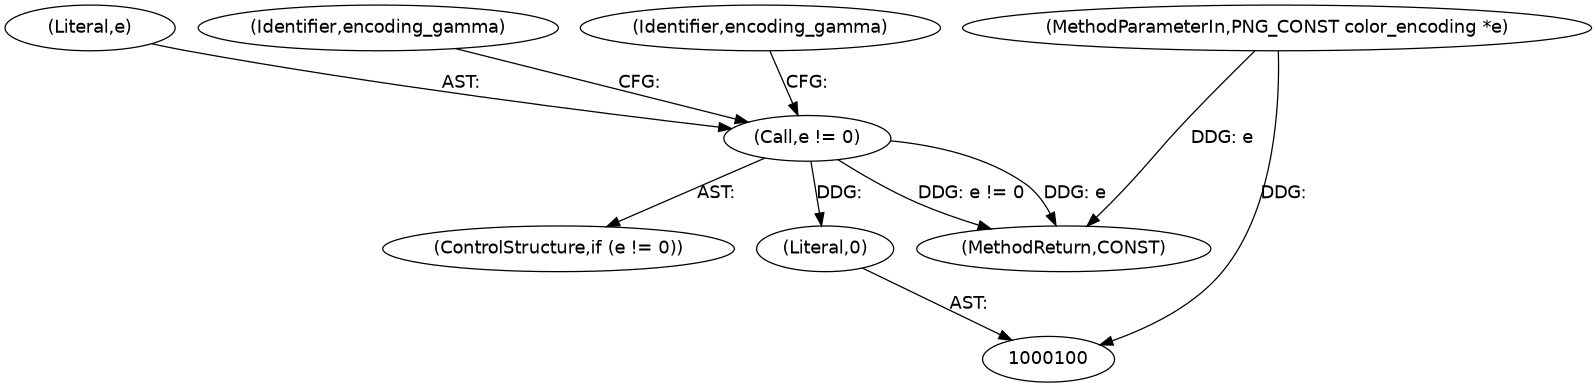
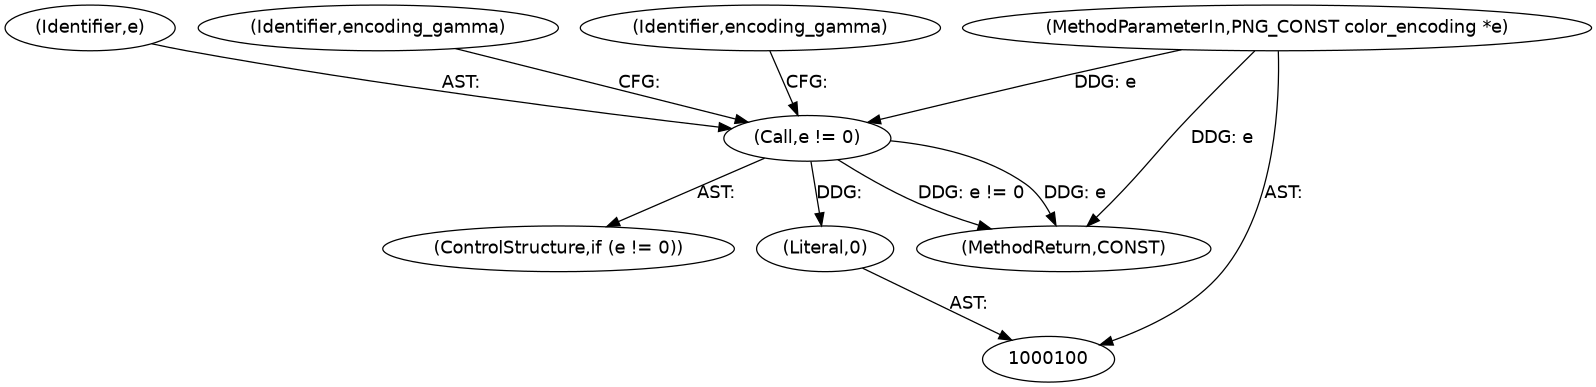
(90, 28) -> (90, 28)
none -> (1031, 84)
(1287, 194) -> (1287, 194)
